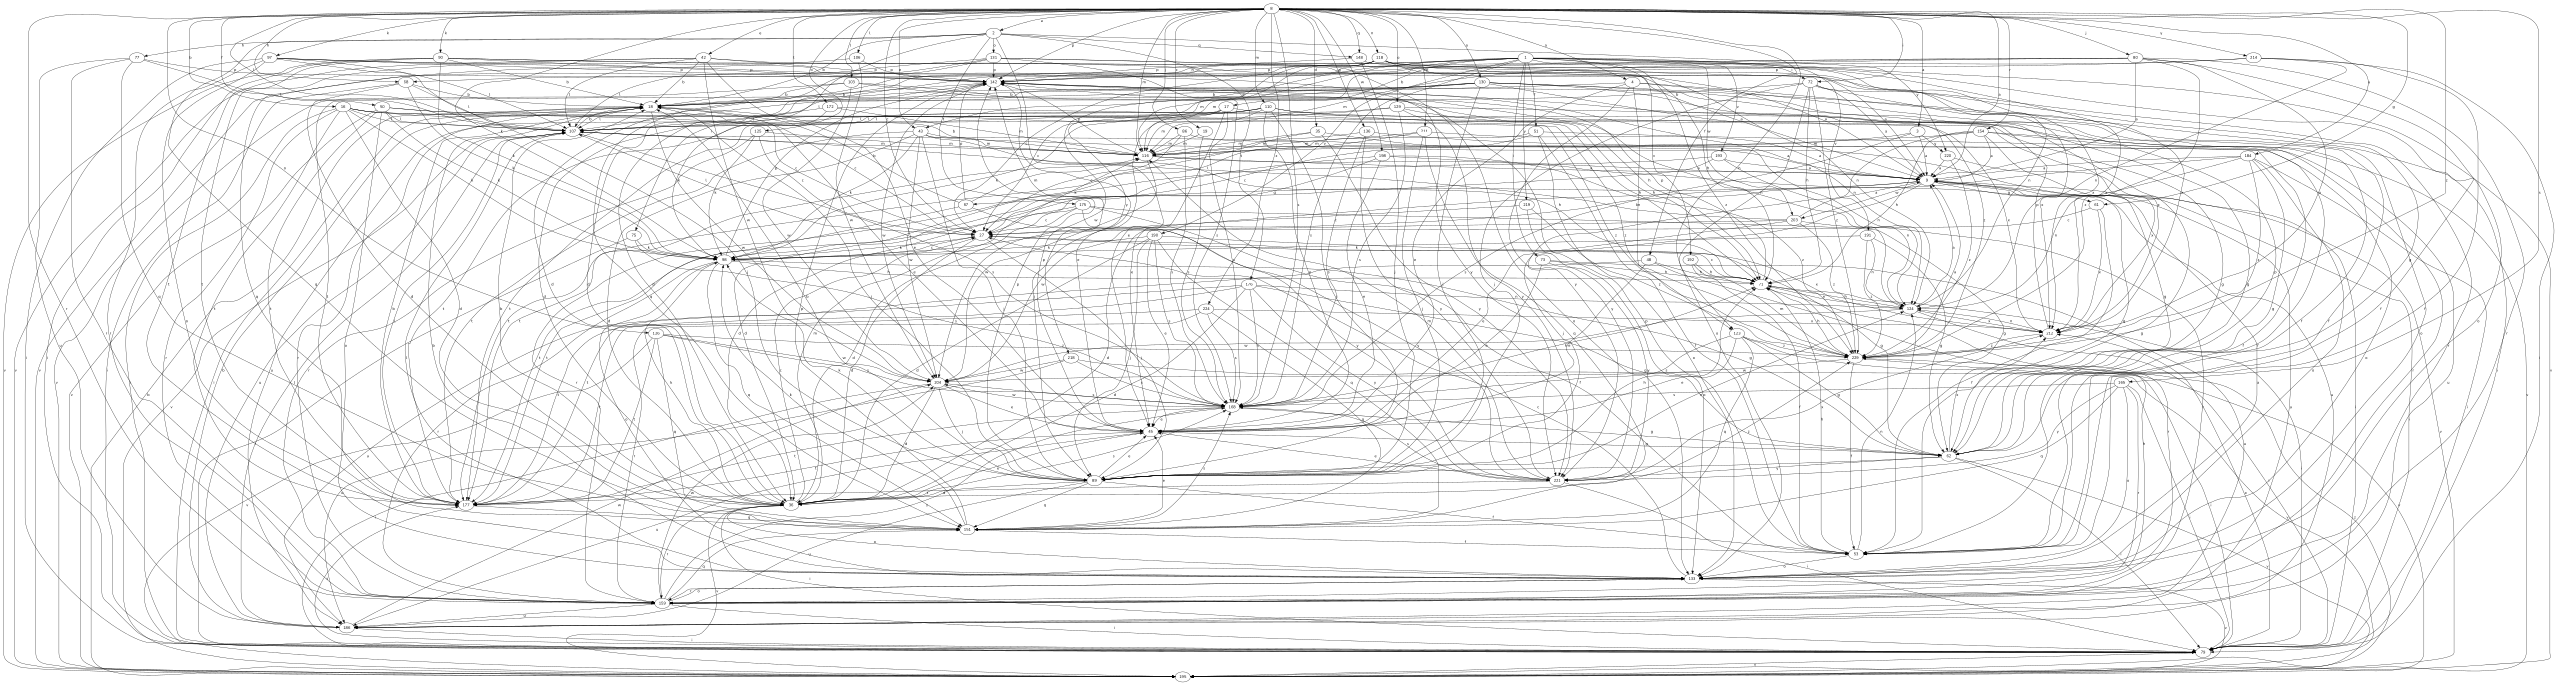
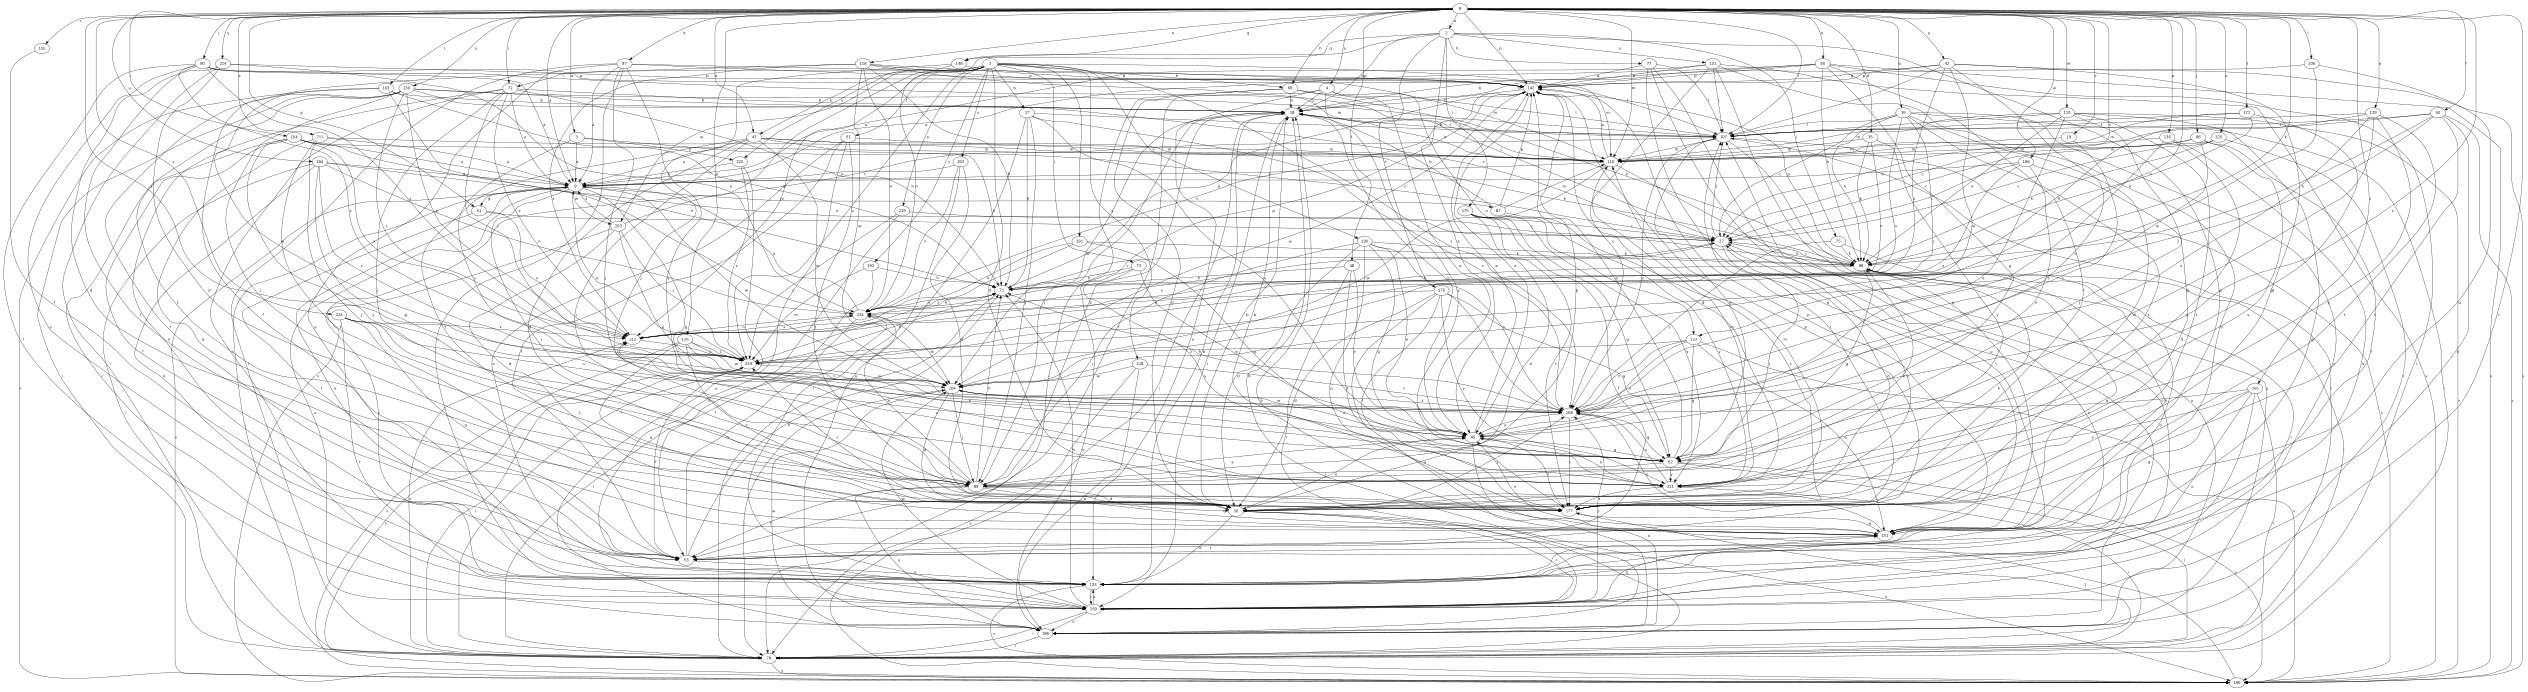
none -> (42, 48)
none -> (2080, 396)
